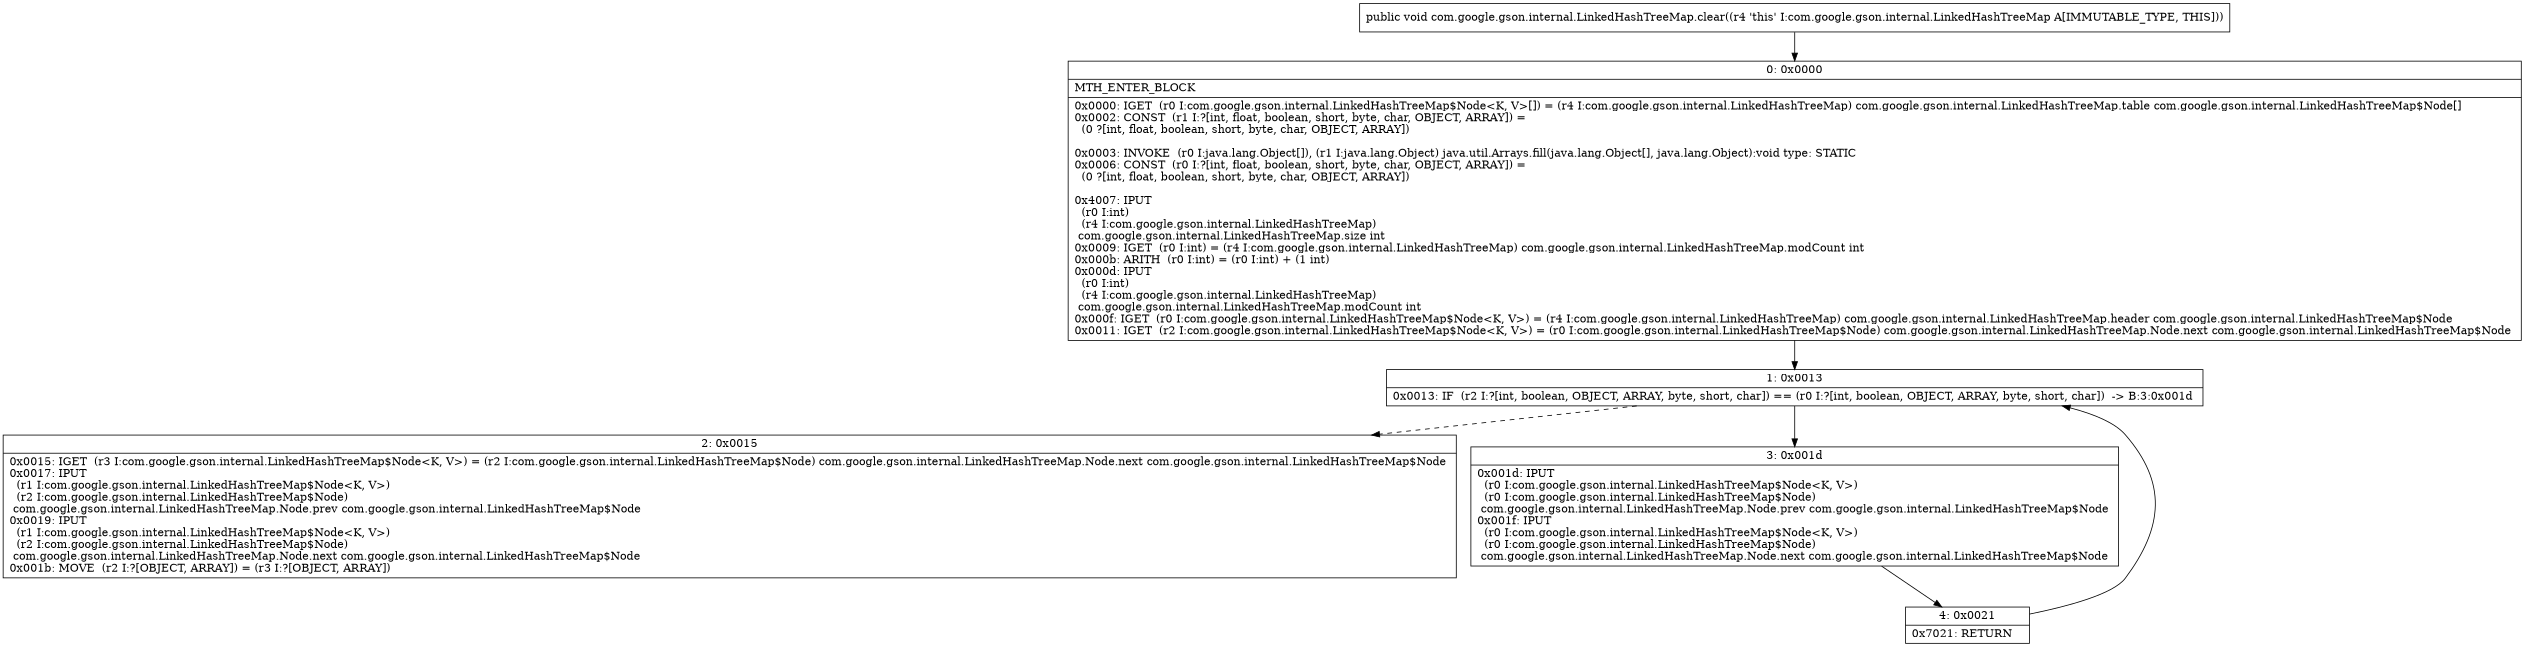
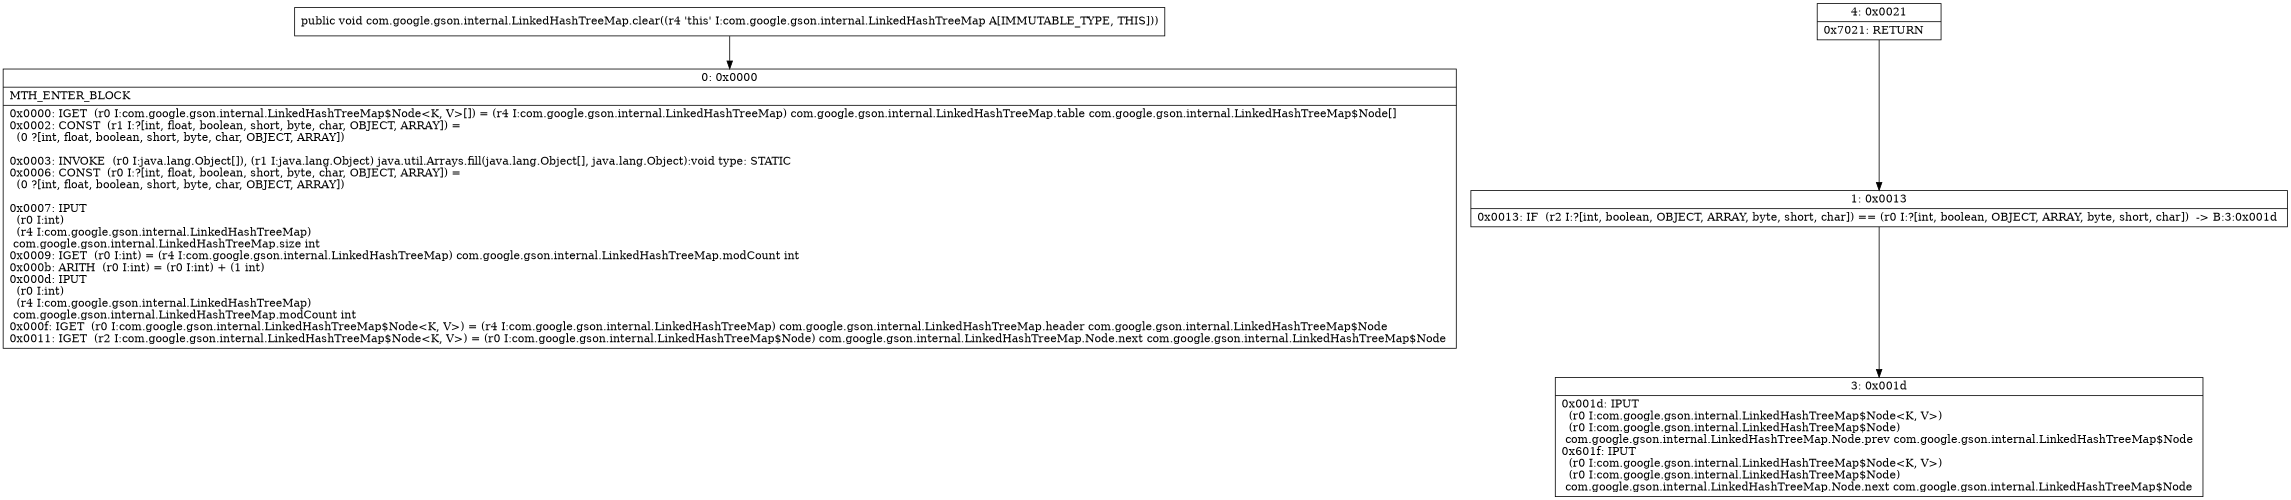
(1117, 201) -> (52, 209)
(1795, 351) -> none
(730, 506) -> none
(1518, 521) -> (1602, 452)
(1908, 584) -> none
